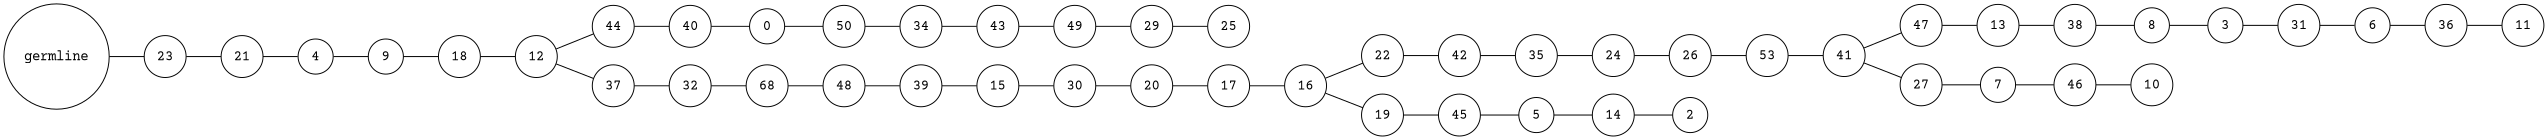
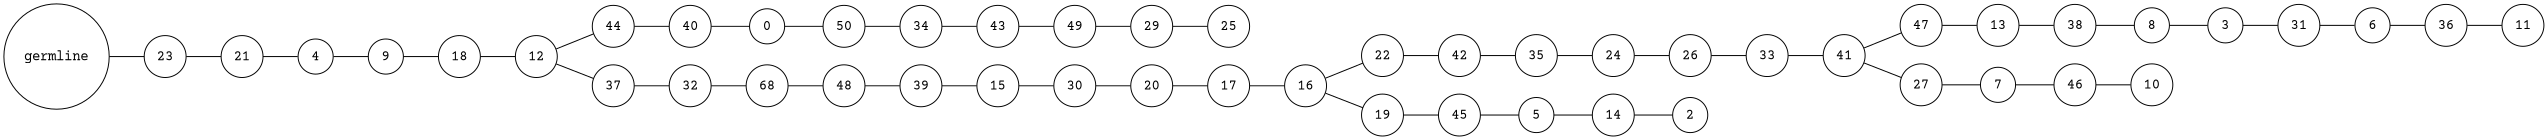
(1767, 56) -> (1767, 56)
